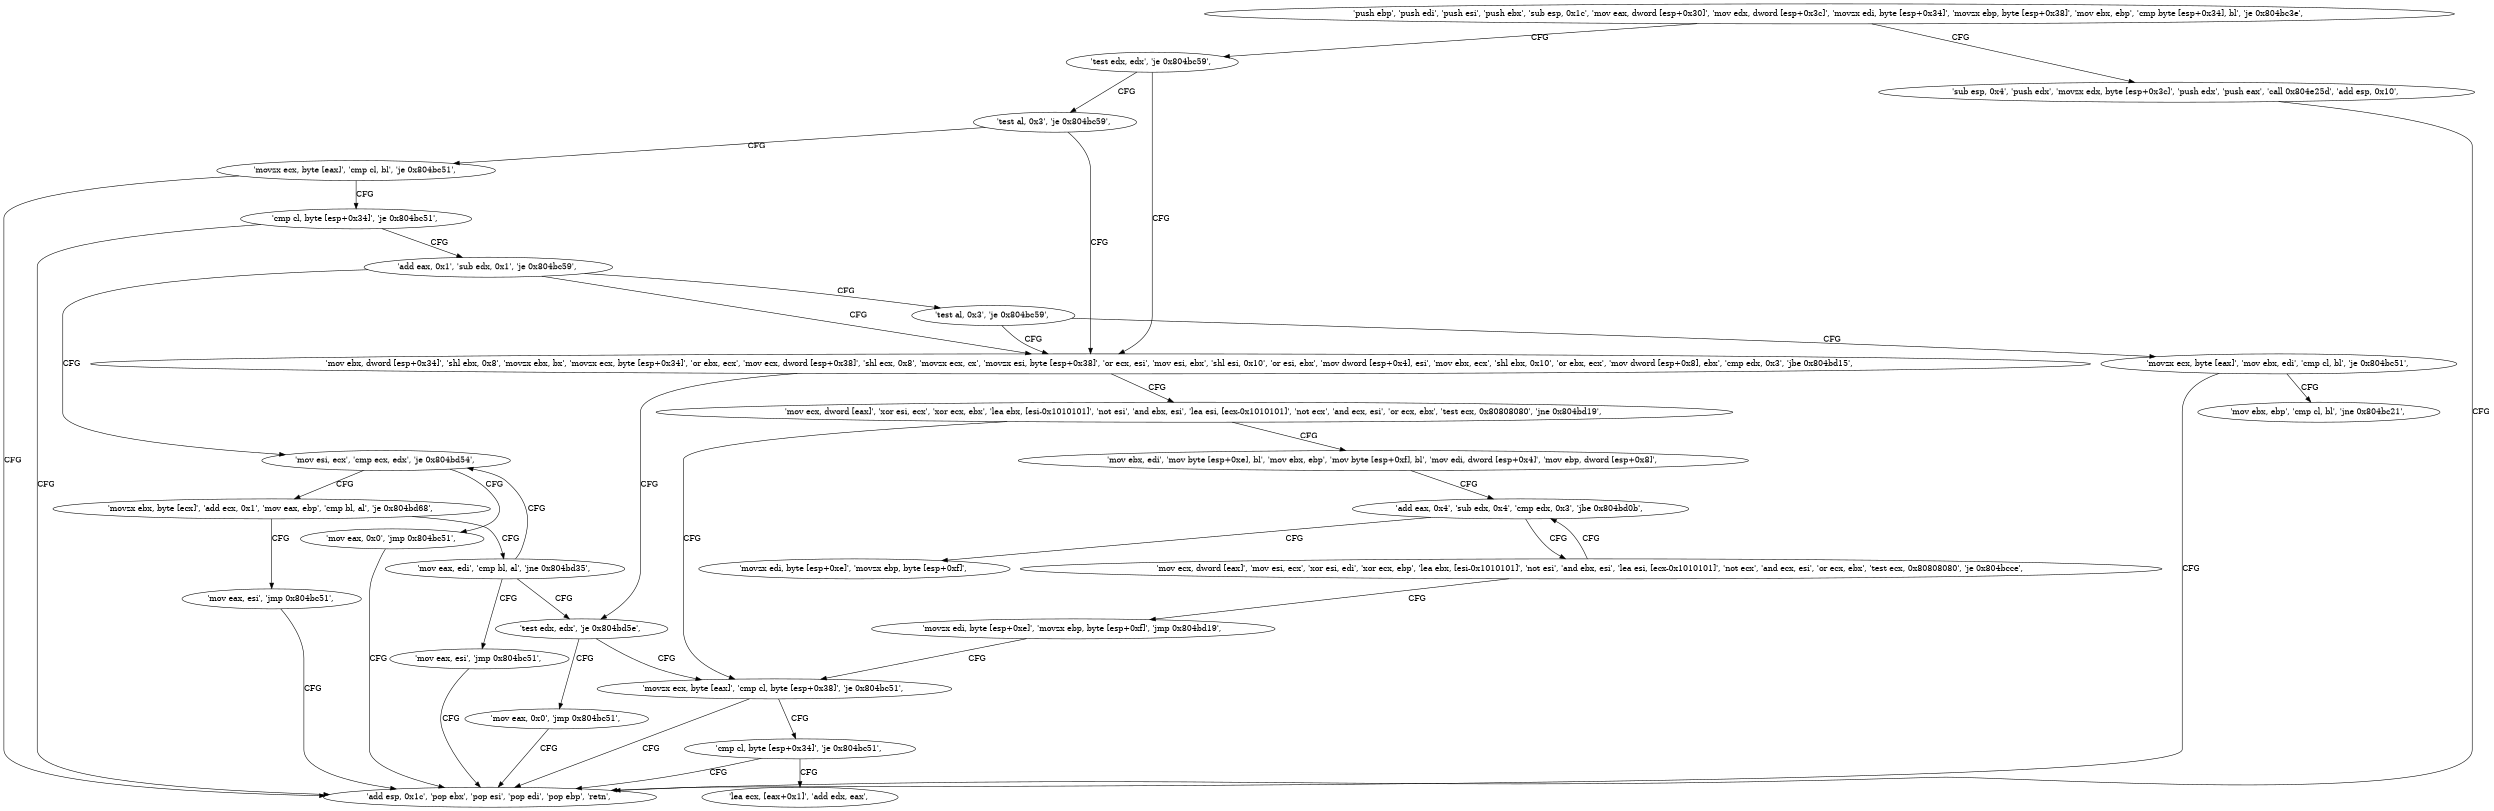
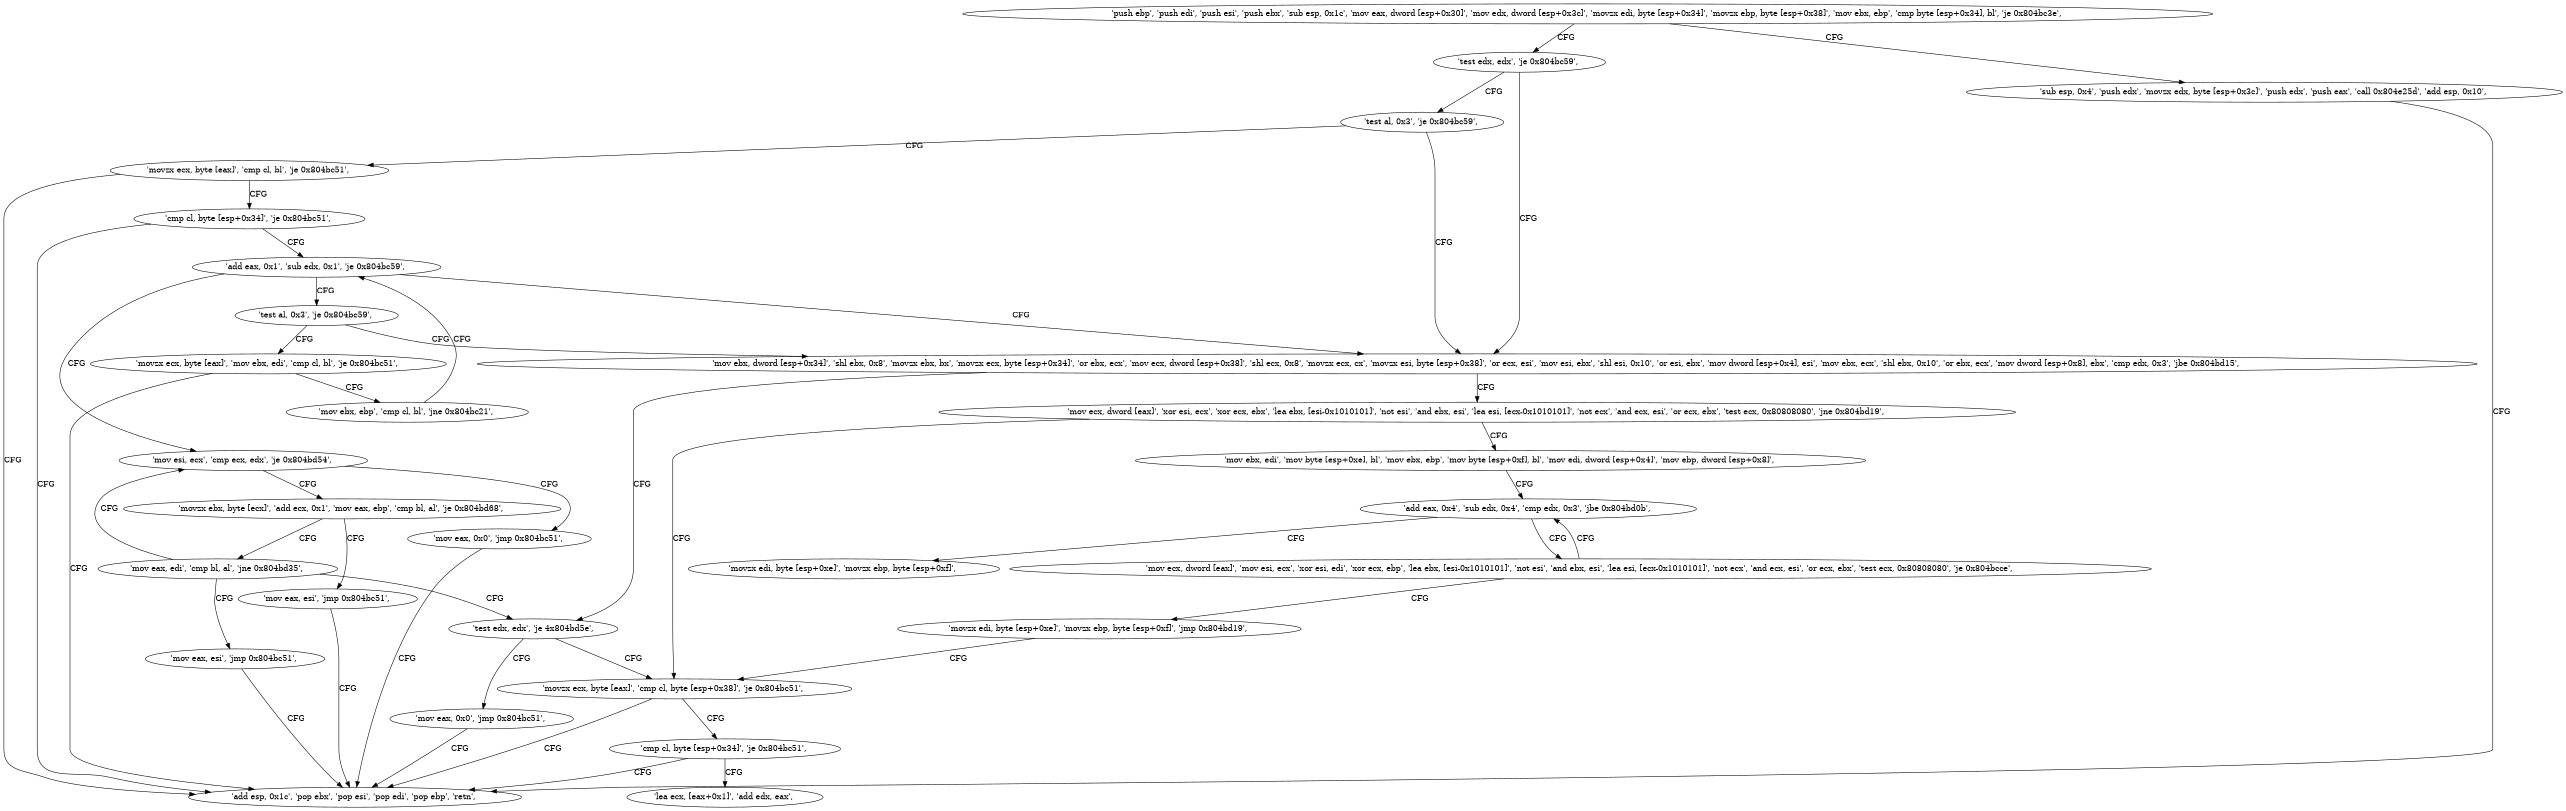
none -> (442, 325)
(582, 629) -> (533, 629)
